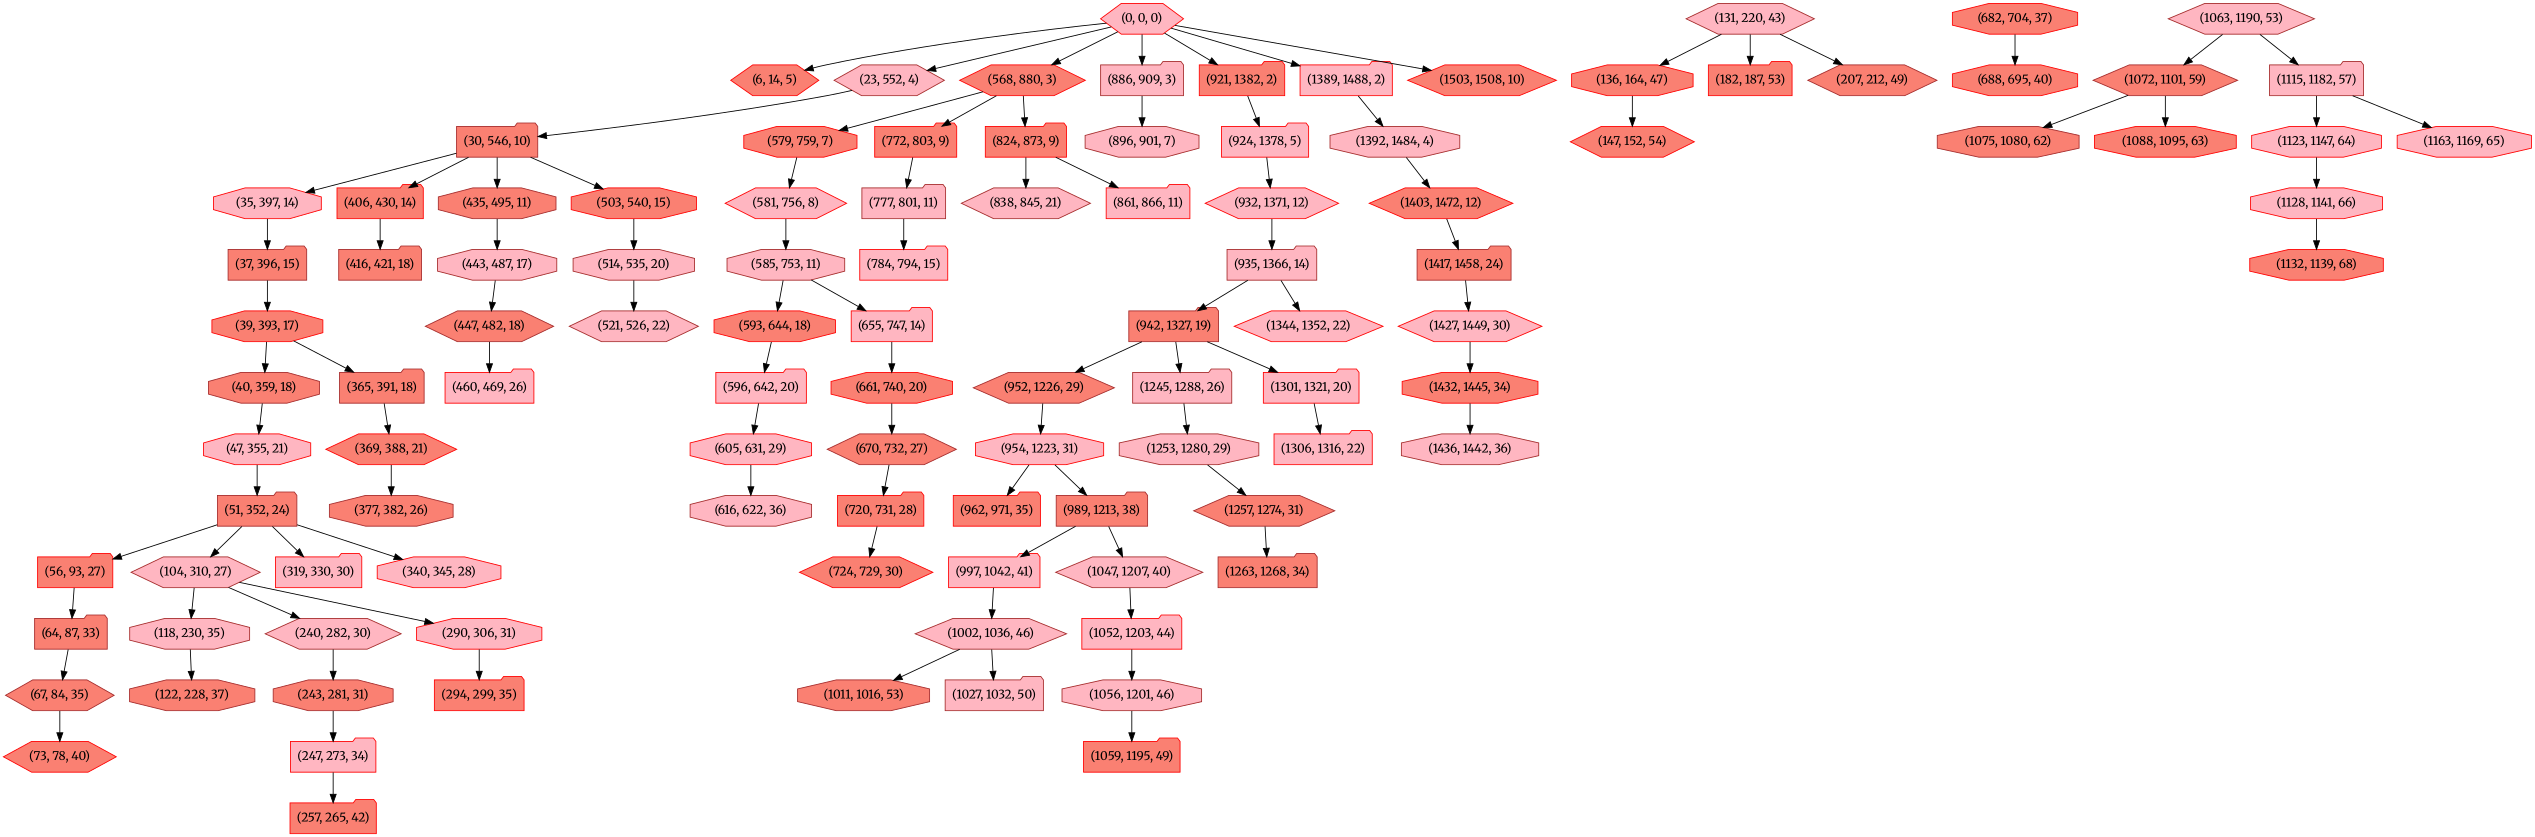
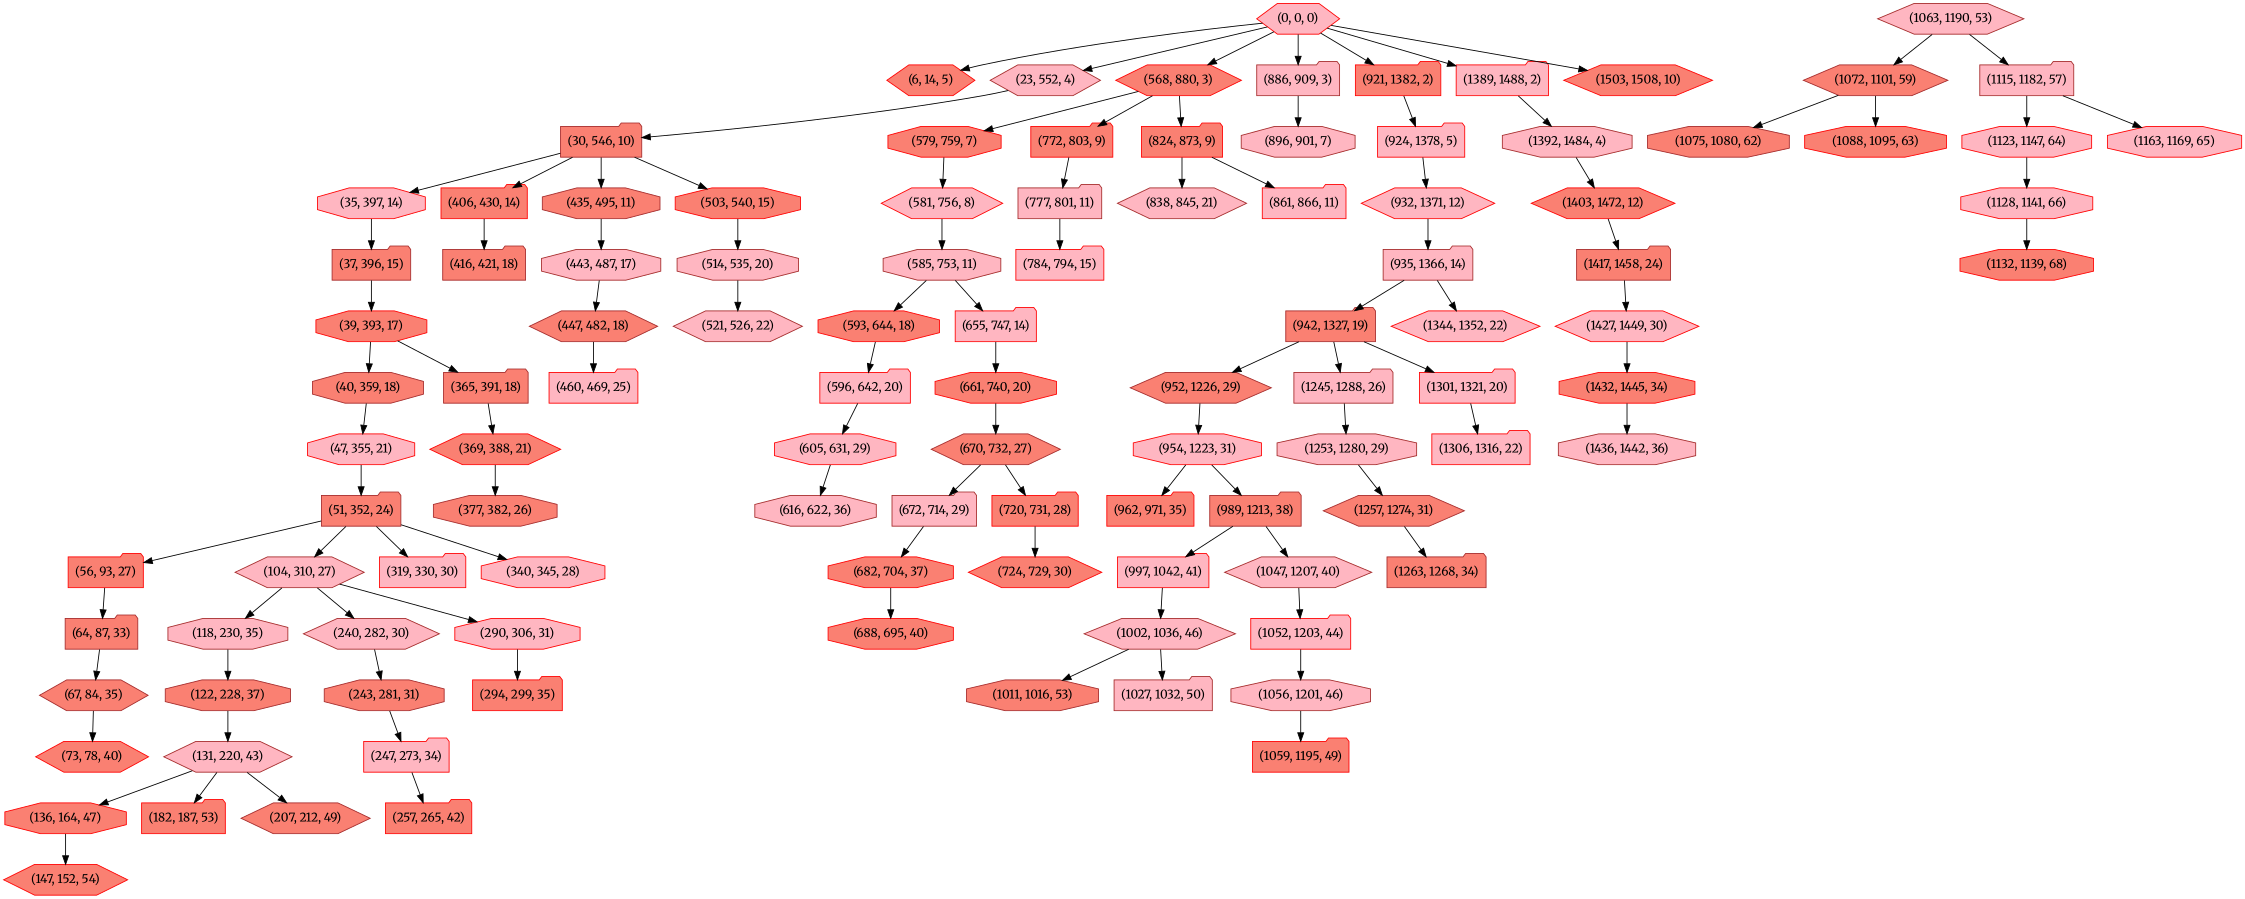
(489, 388) -> (593, 388)
none -> (934, 511)
none -> (228, 722)
